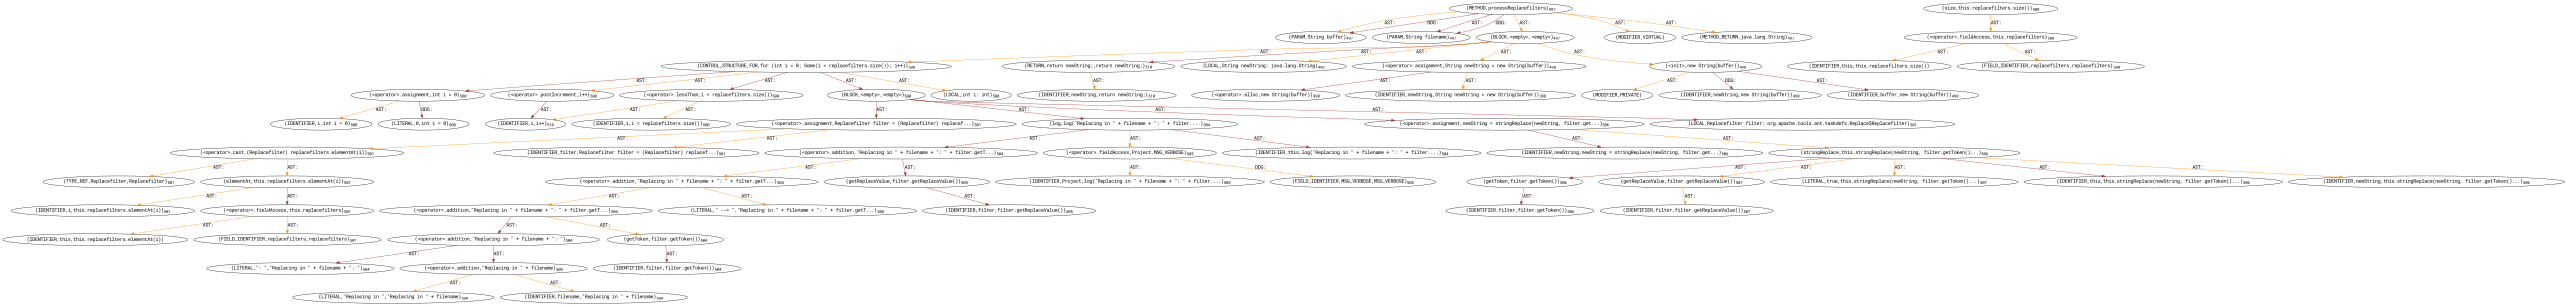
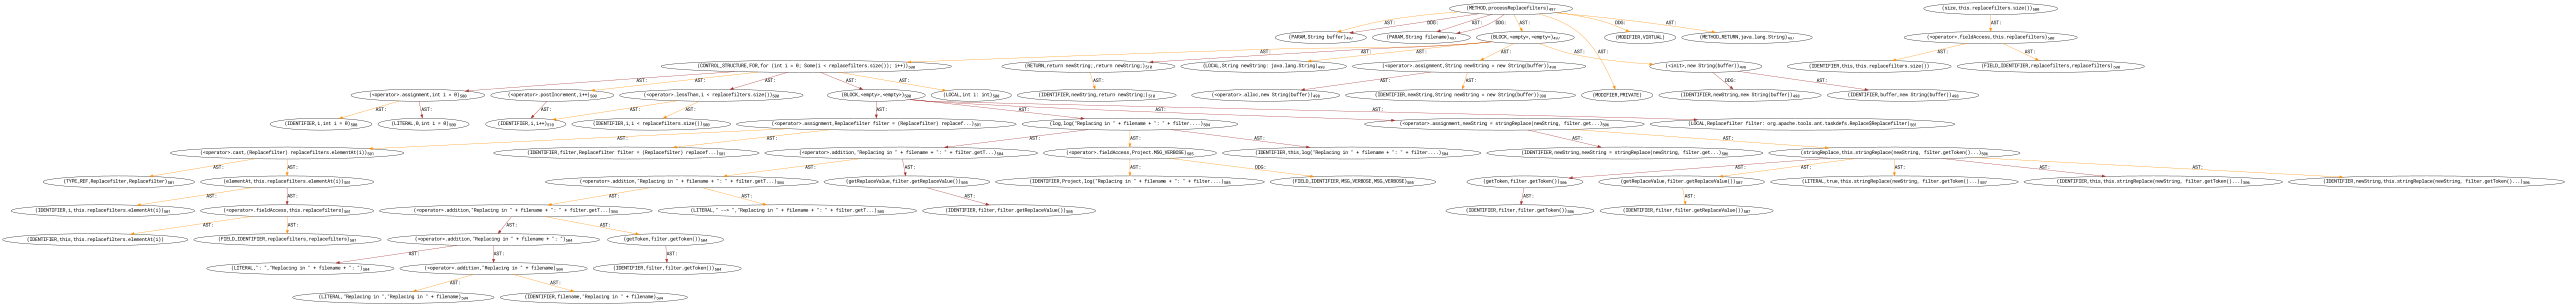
(1622, 23) -> (1622, 23)
(1663, 80) -> (1586, 40)
(428, 110) -> (428, 110)
